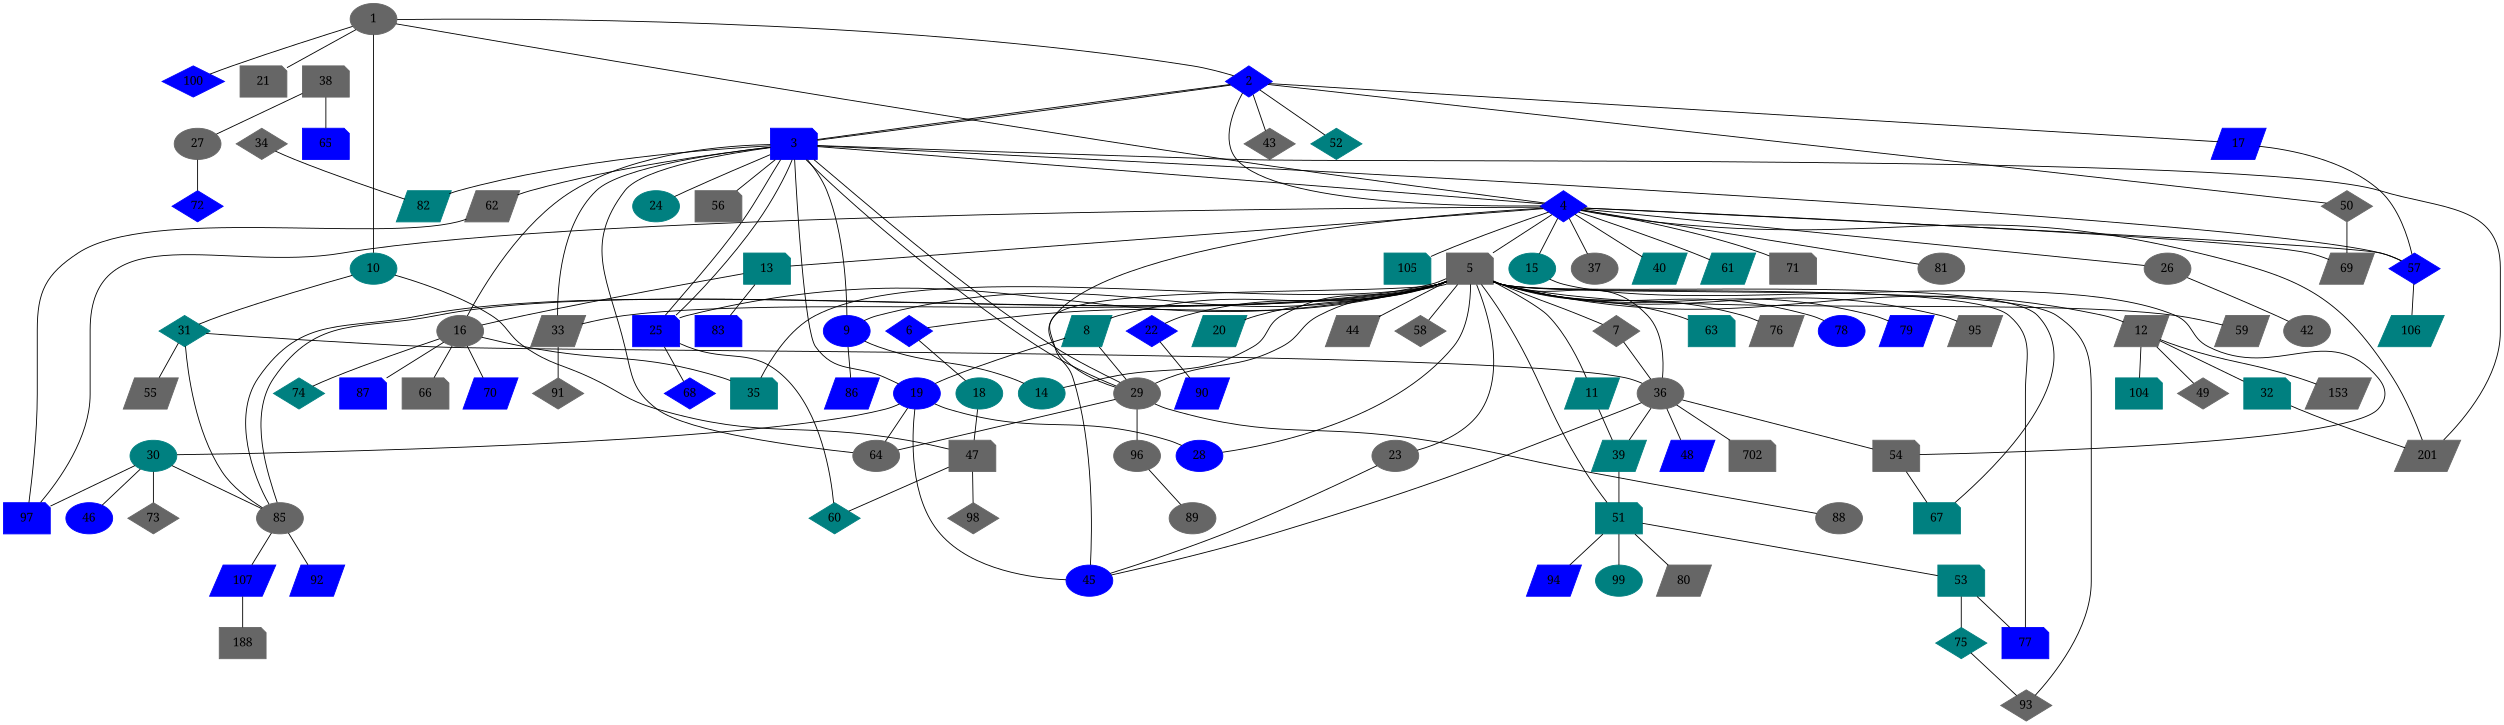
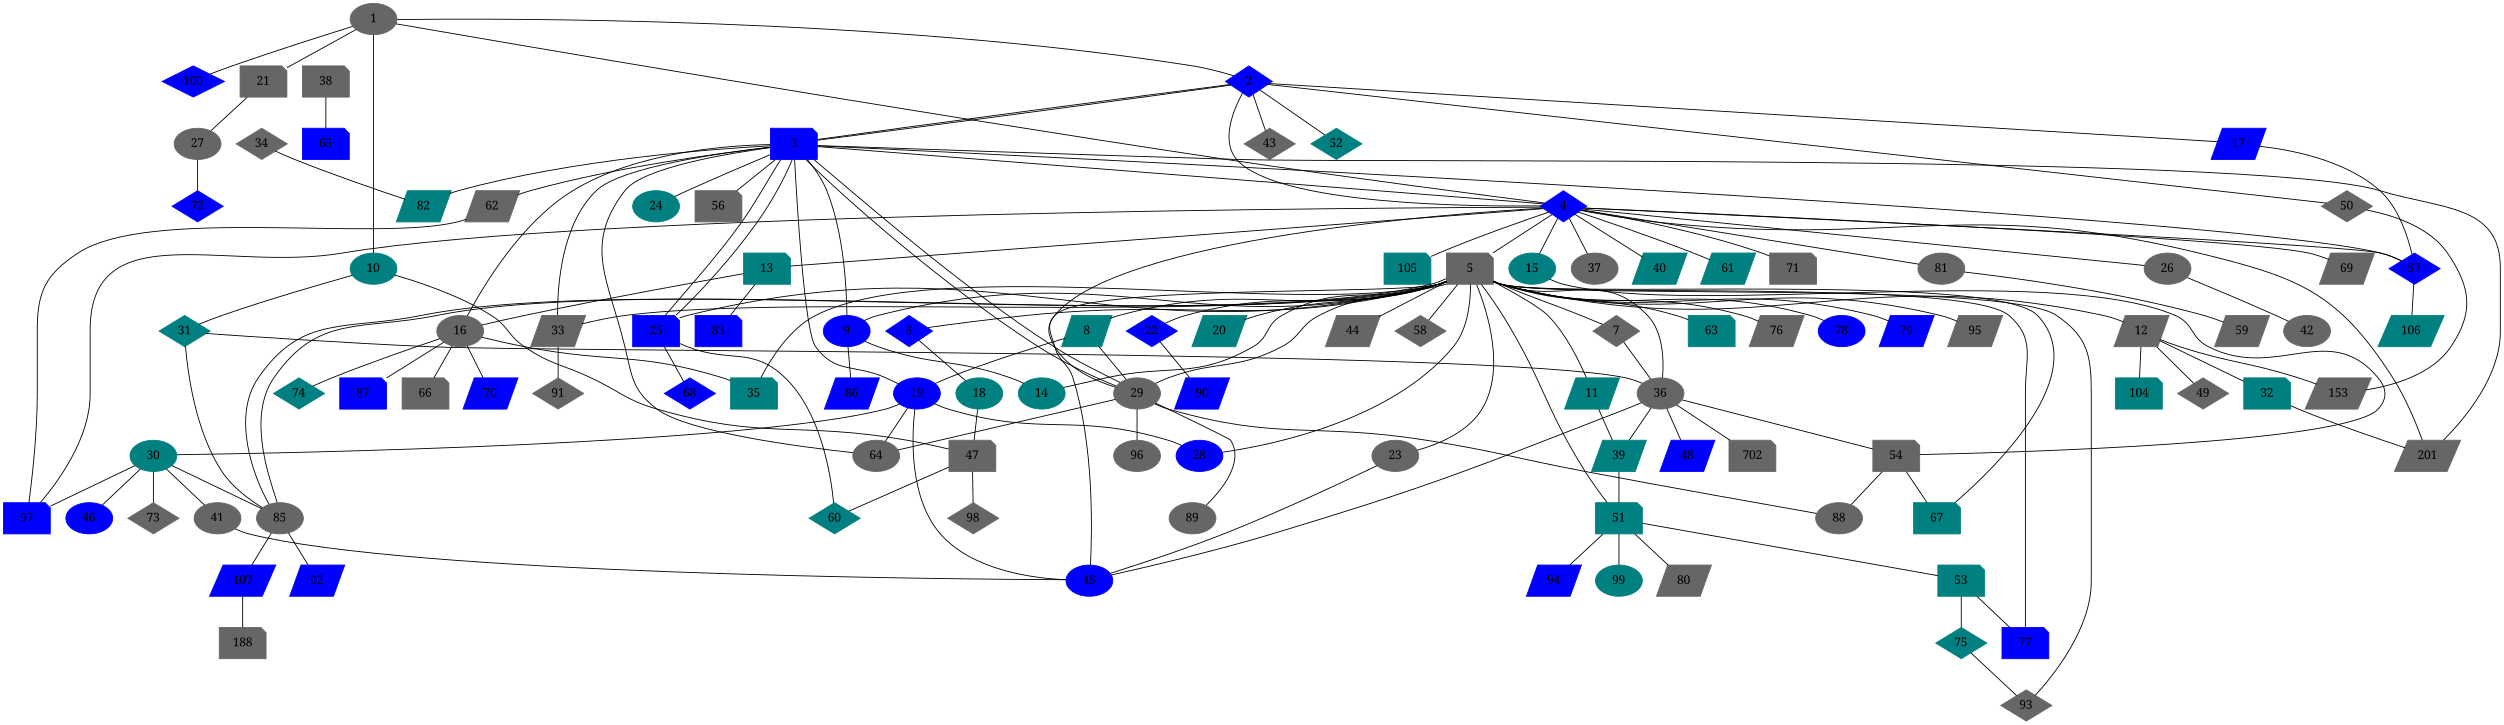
(259, 114) -> (229, 114)
(2347, 238) -> (2467, 302)
(1931, 306) -> (2095, 291)
(151, 393) -> none
(1165, 487) -> (1227, 438)
none -> (1867, 488)
none -> (218, 518)
